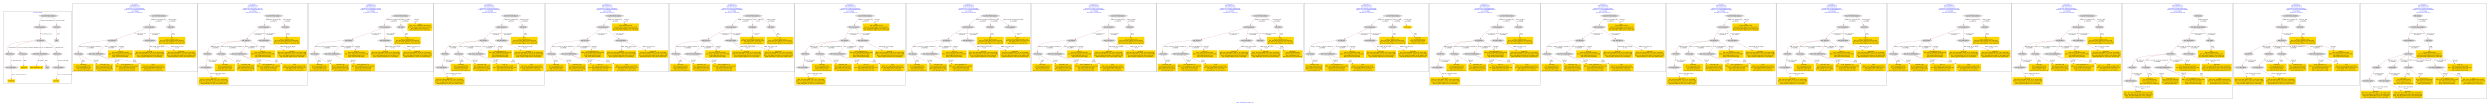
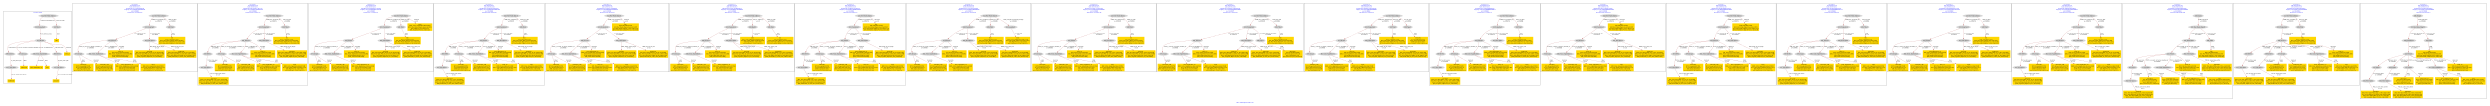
(1408, 27) -> (1408, 27)
(57, 41) -> (57, 41)
none -> (67, 54)
(47, 67) -> (47, 67)
